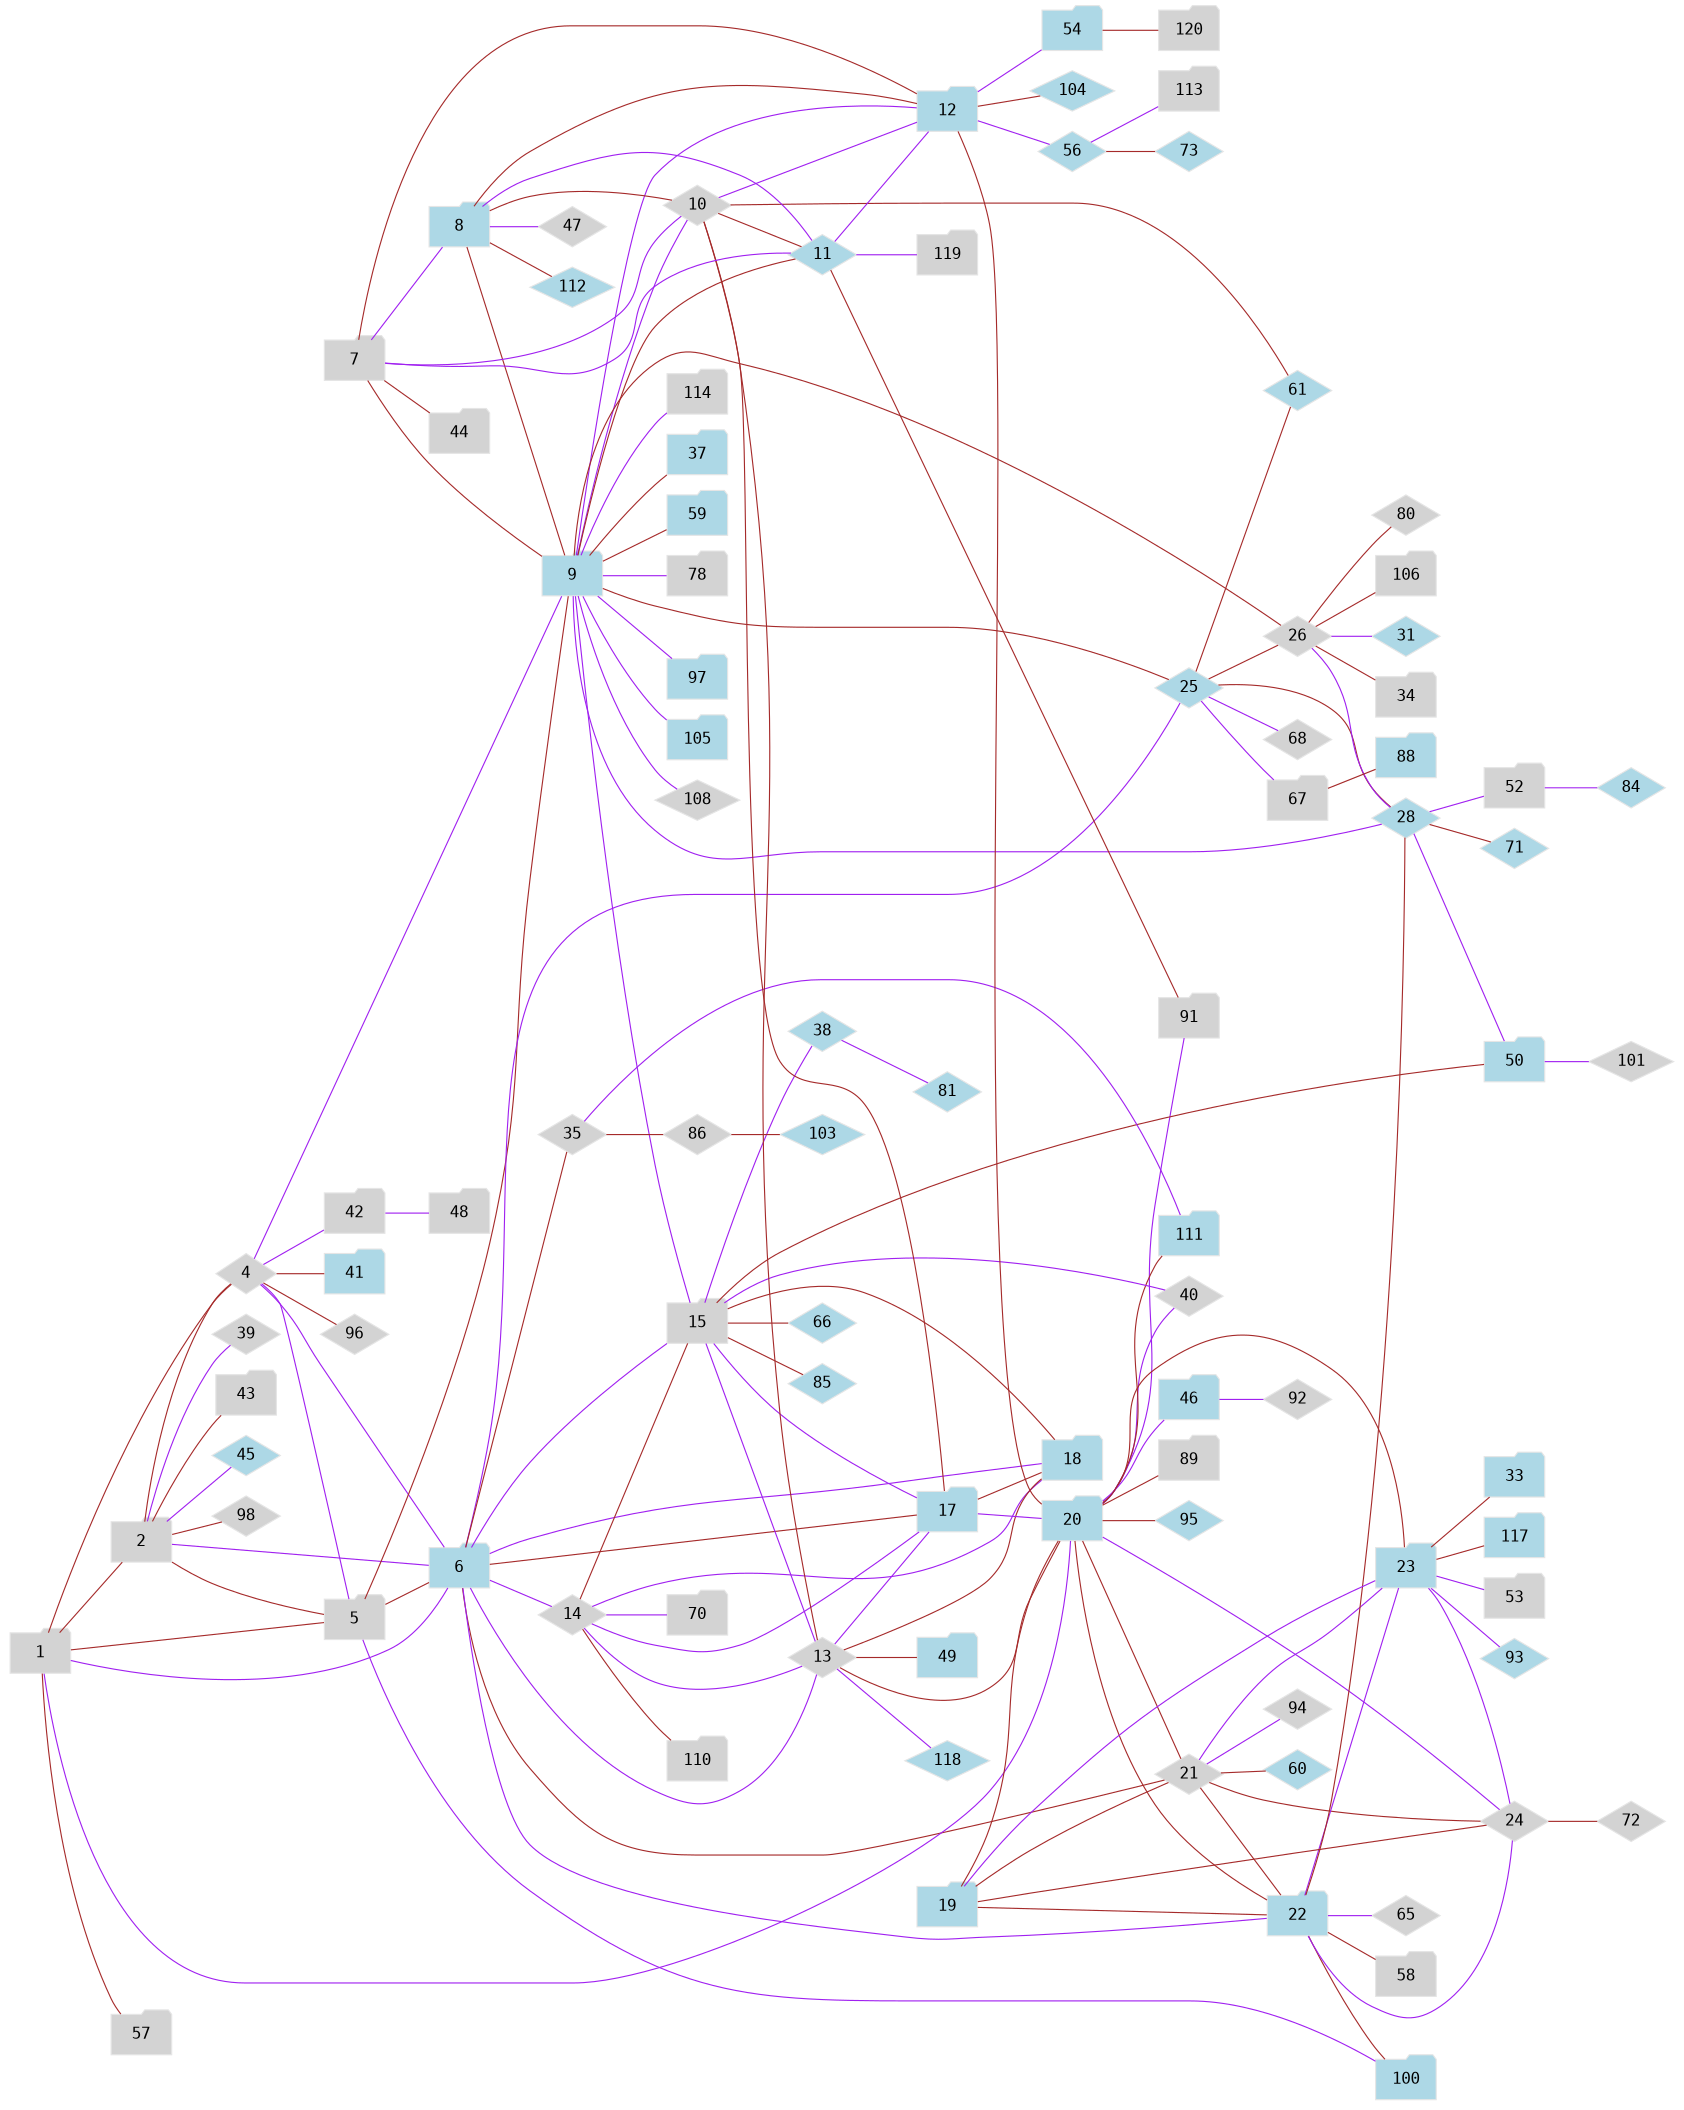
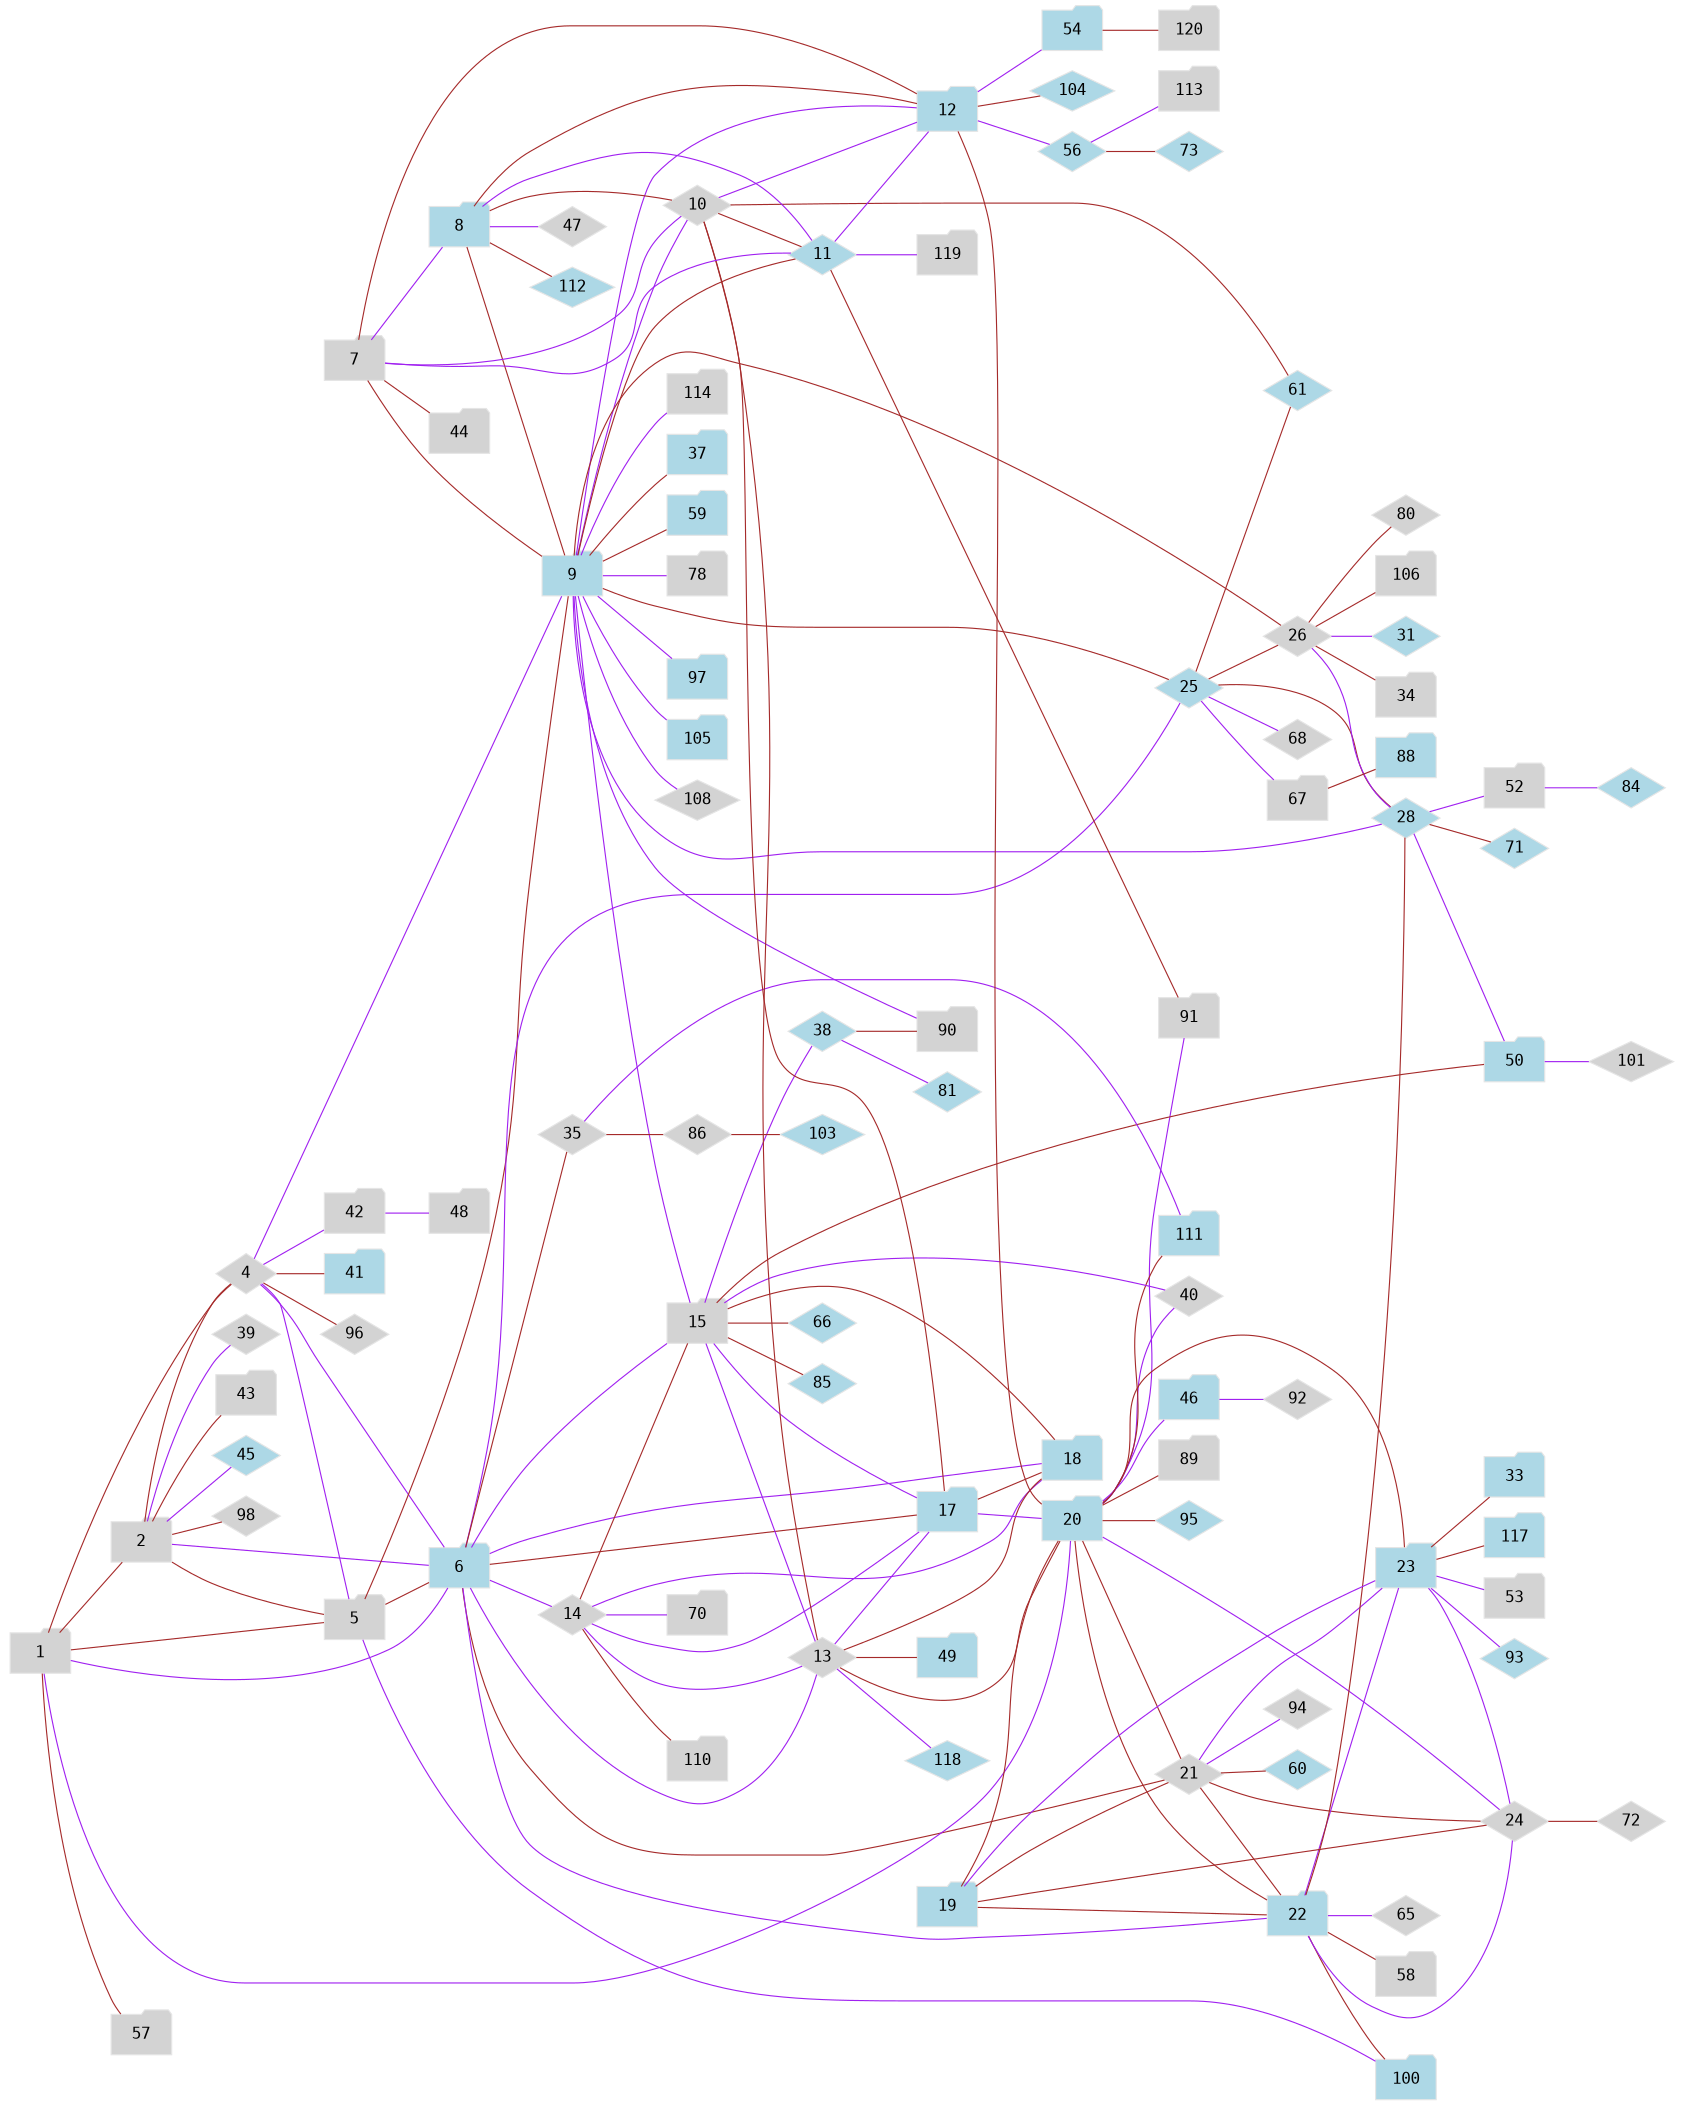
none -> (947, 1031)
